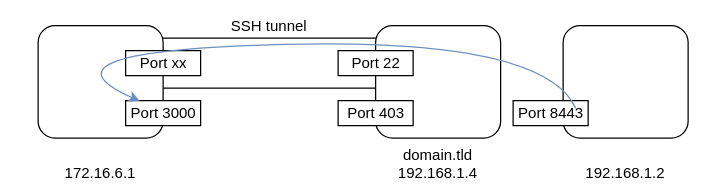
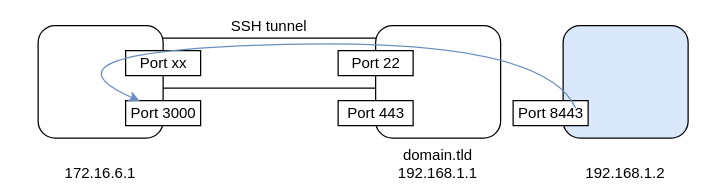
(626, 82) -> (626, 82)
(376, 113) -> (376, 113)
(438, 165) -> (438, 165)
